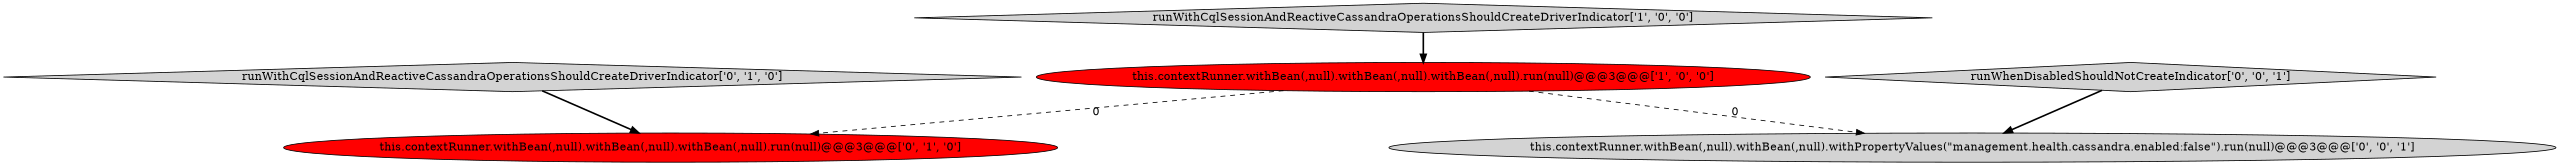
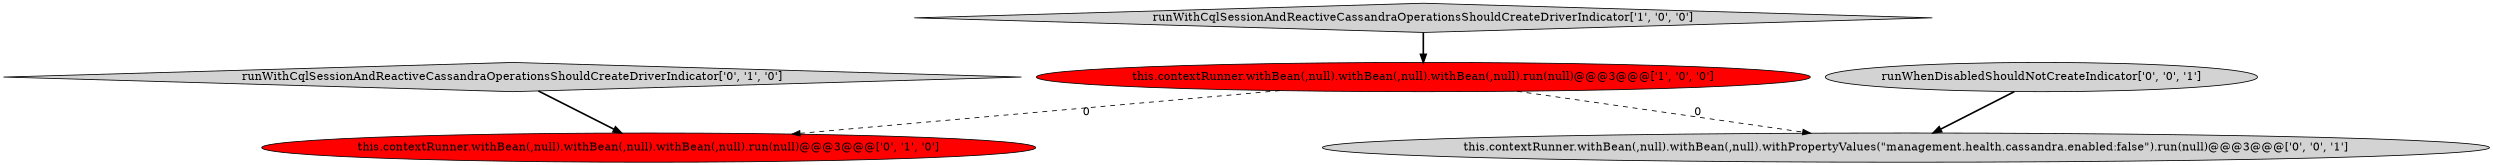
(2131, 77) -> (2041, 77)
